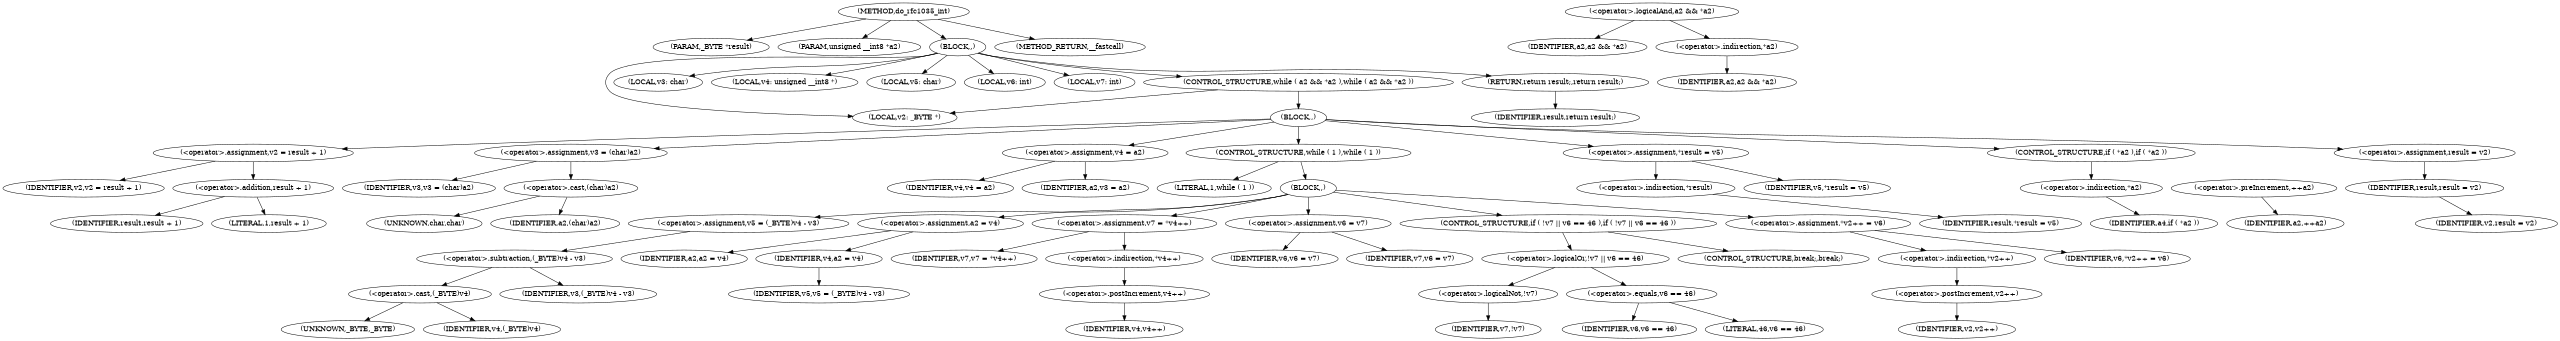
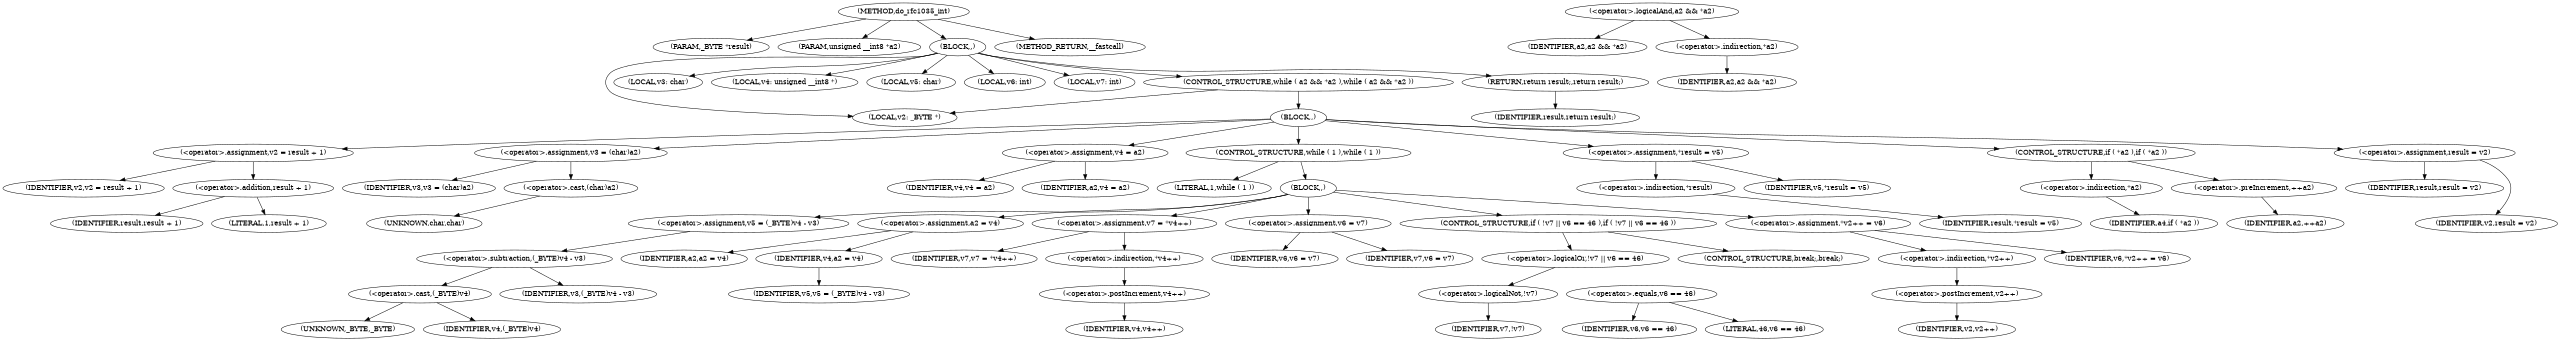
none -> (2171, 170)
(1085, 188) -> (1085, 188)
(2453, 205) -> (2508, 180)
(555, 224) -> none
(1606, 275) -> none
